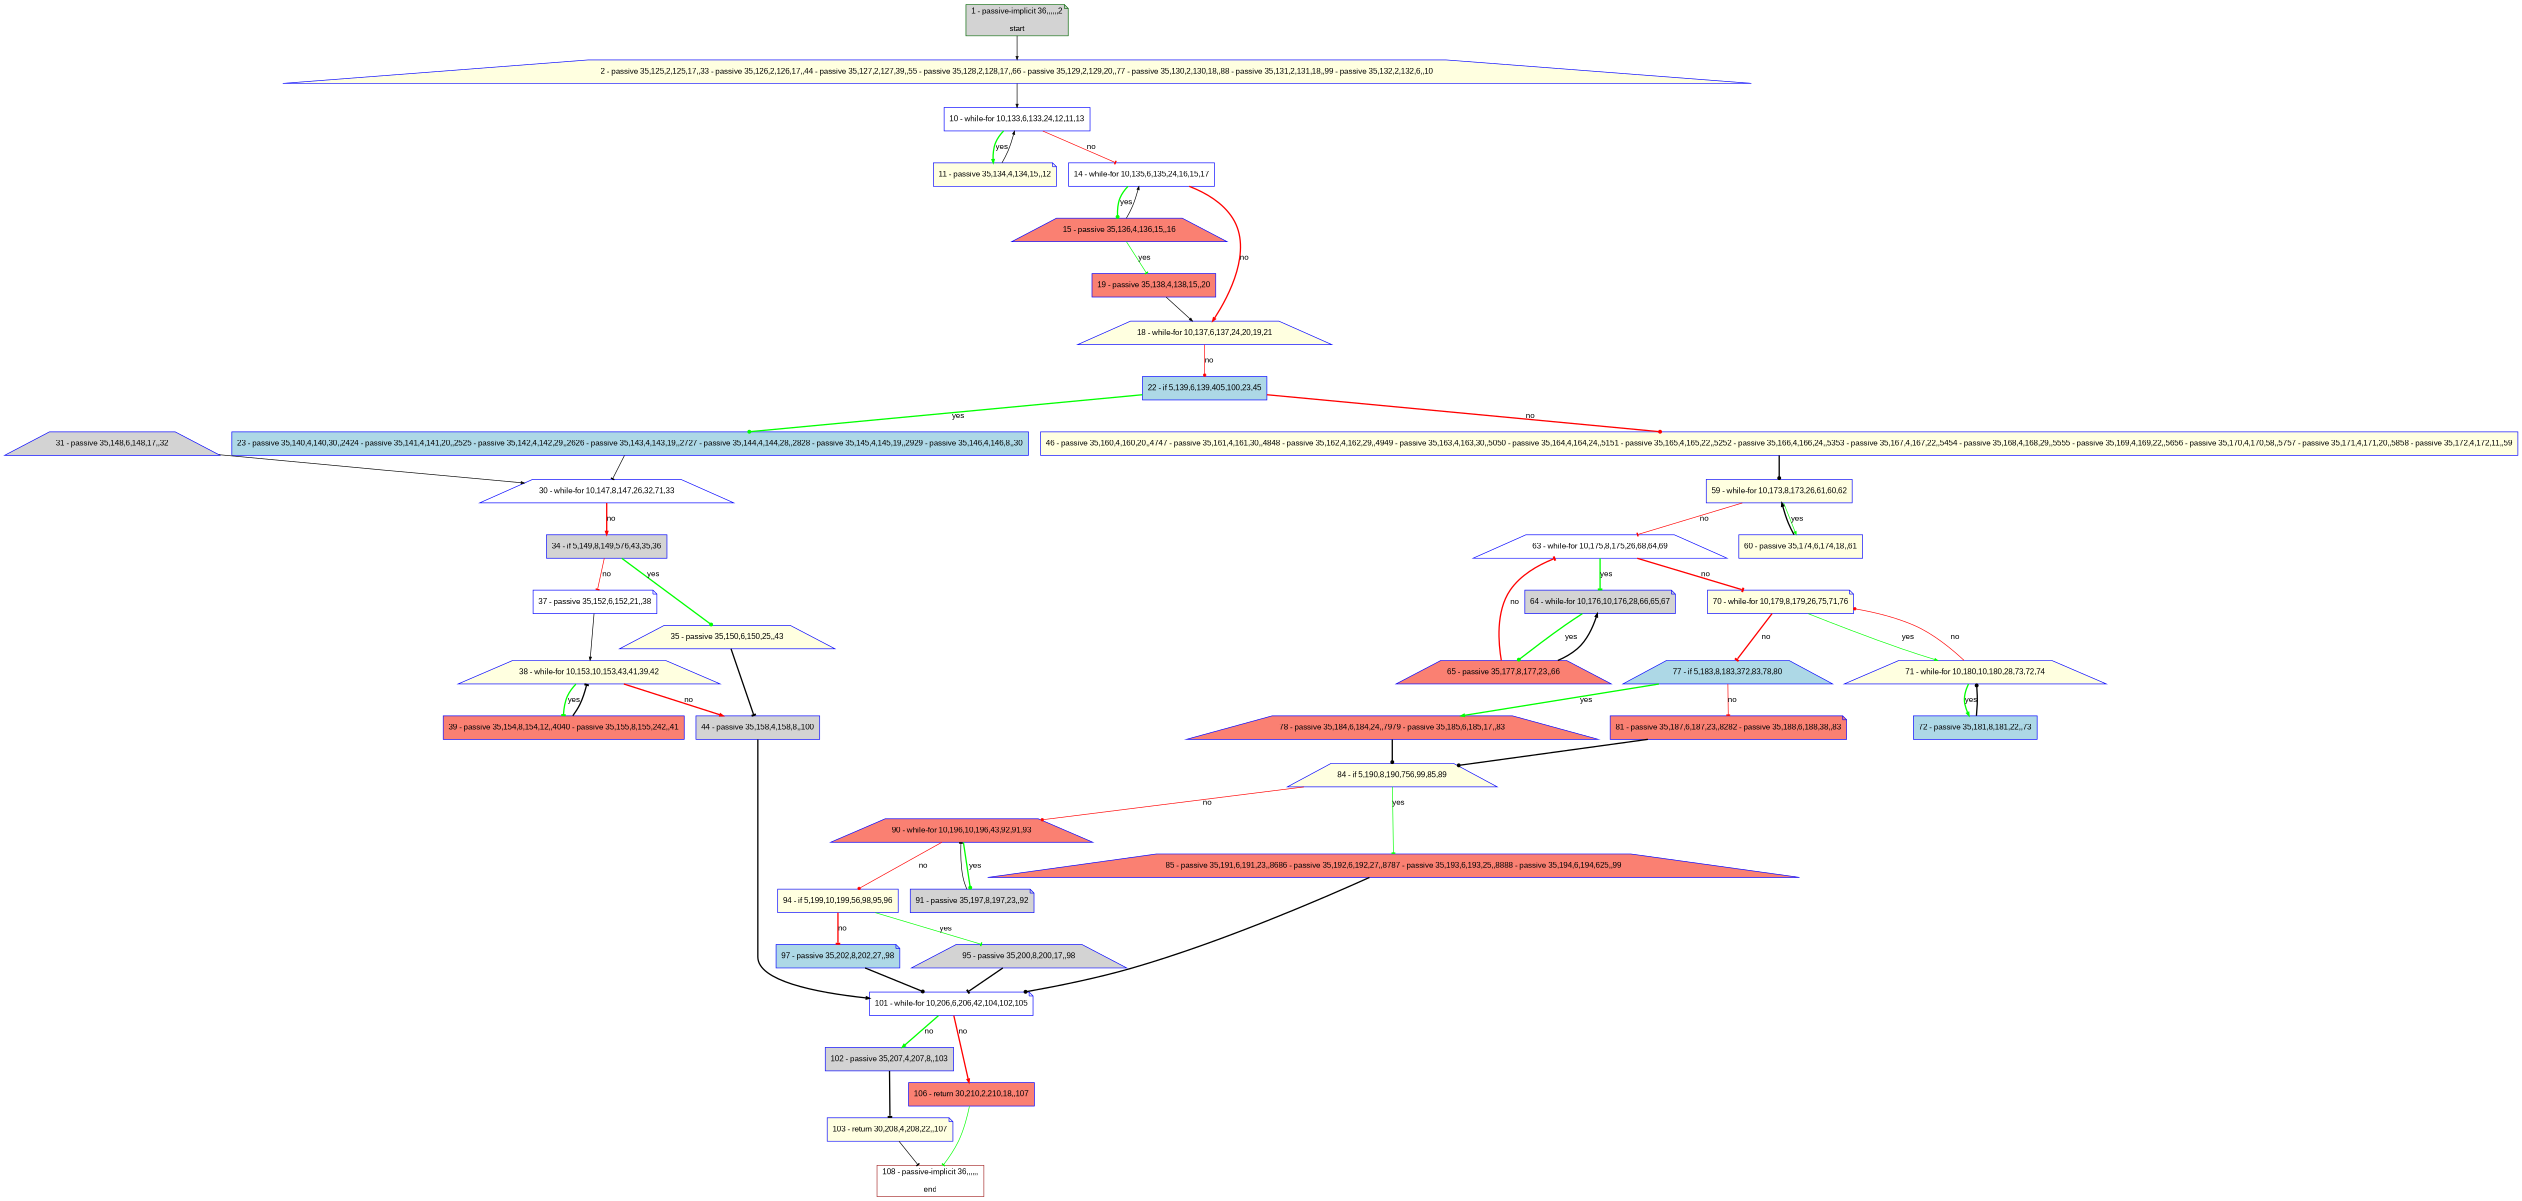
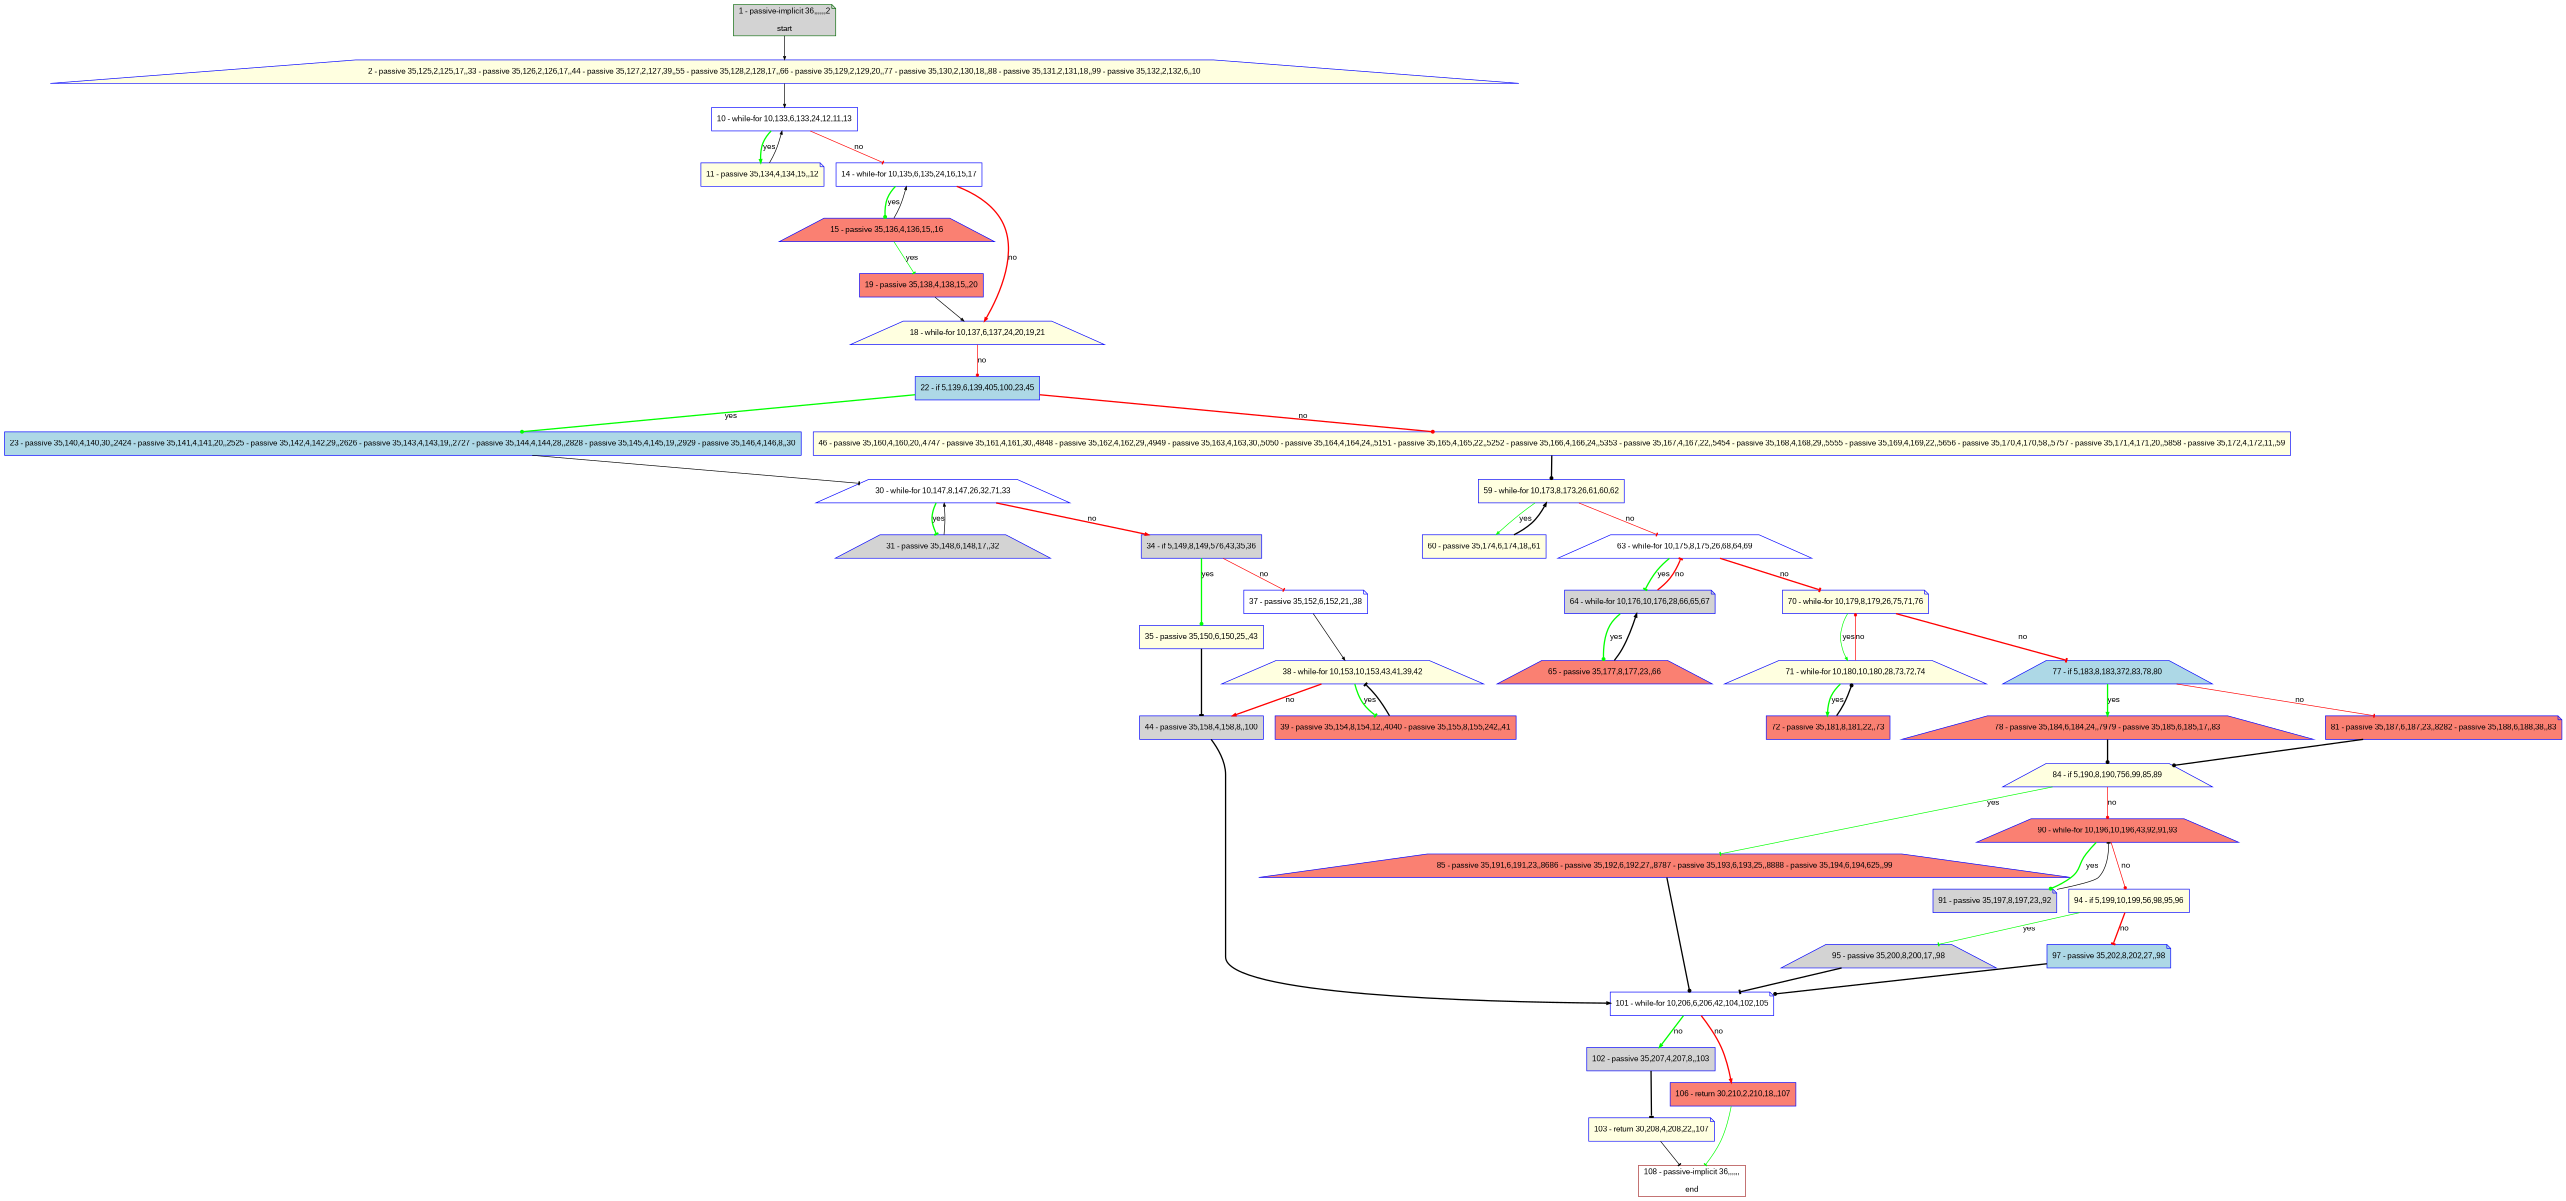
none -> (932, 518)
(1506, 598) -> (1671, 577)
(727, 637) -> (1201, 637)
(1975, 728) -> (1828, 728)
